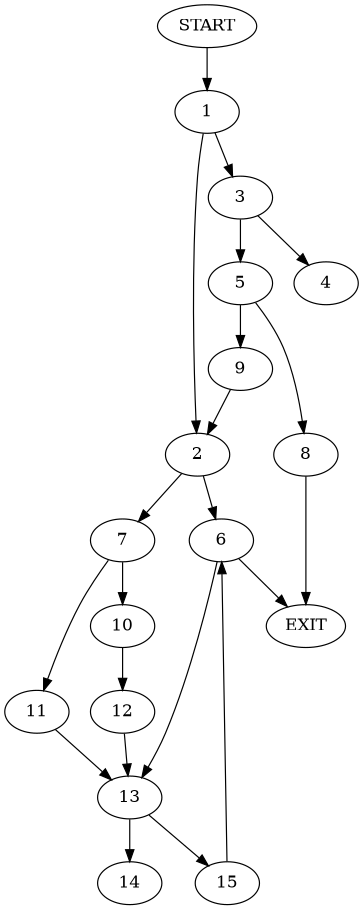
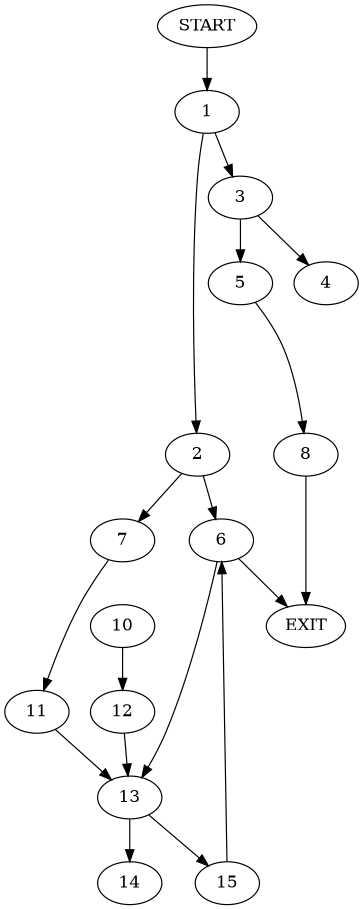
(240, 369) -> none
(123, 577) -> none
